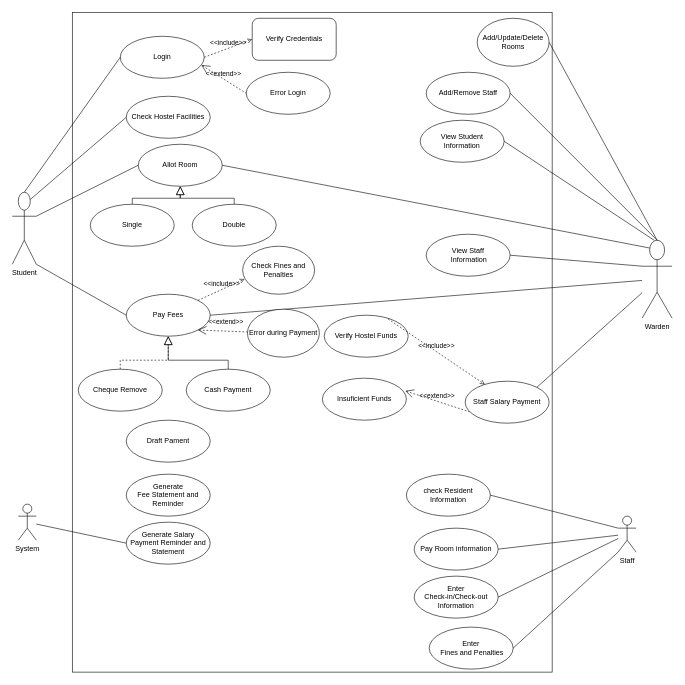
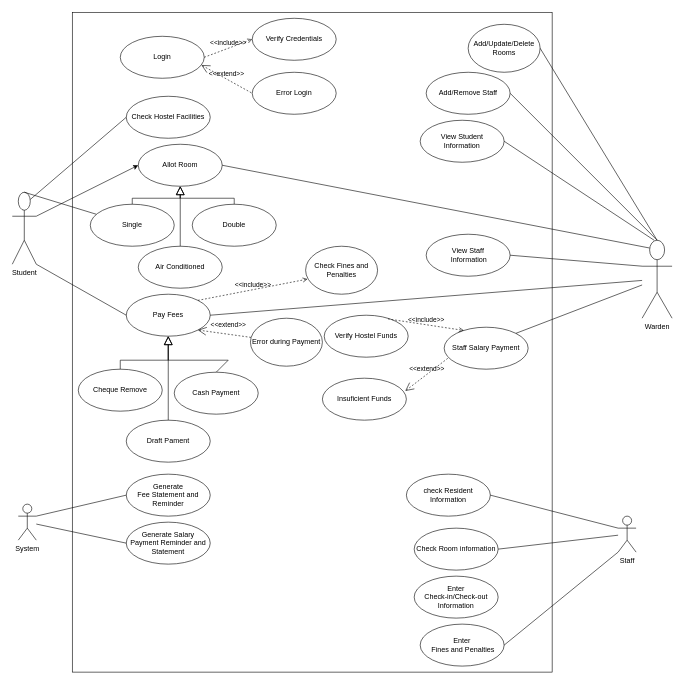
(294, 39) -> (294, 39)
(513, 42) -> (504, 48)
(288, 93) -> (294, 93)
(72, 125) -> (59, 203)
(135, 167) -> (133, 168)
none -> (180, 223)
none -> (180, 267)
(279, 270) -> (342, 270)
(284, 333) -> (287, 342)
(139, 360) -> (139, 360)
(228, 390) -> (216, 393)
none -> (168, 391)
(507, 402) -> (486, 348)
none -> (81, 506)
(456, 549) -> (456, 549)
(559, 568) -> none
(471, 648) -> (462, 645)
